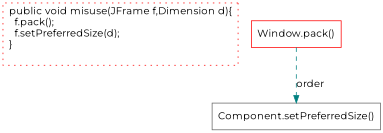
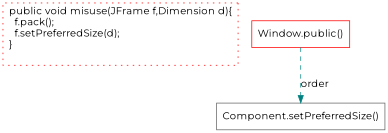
(296, 34) -> (301, 34)
